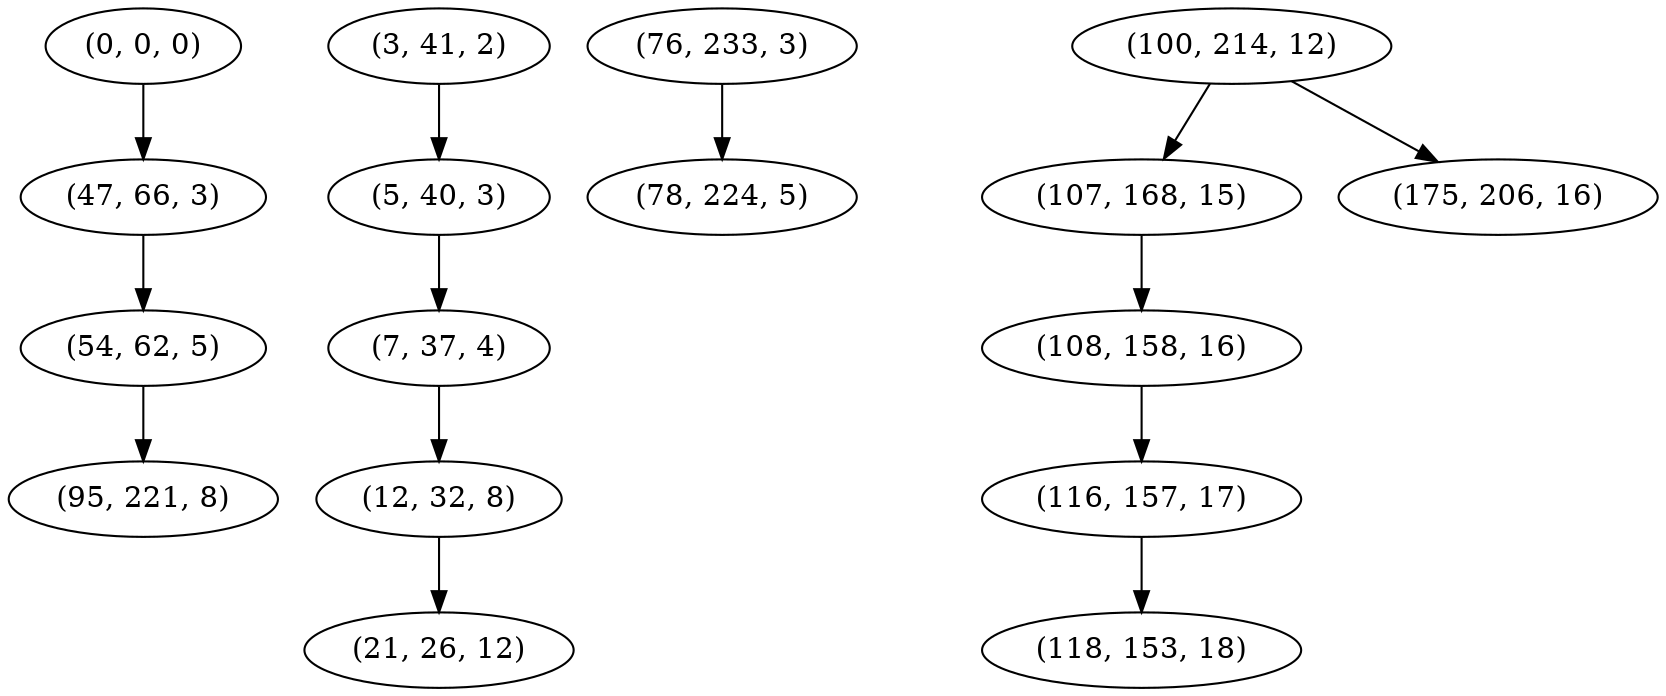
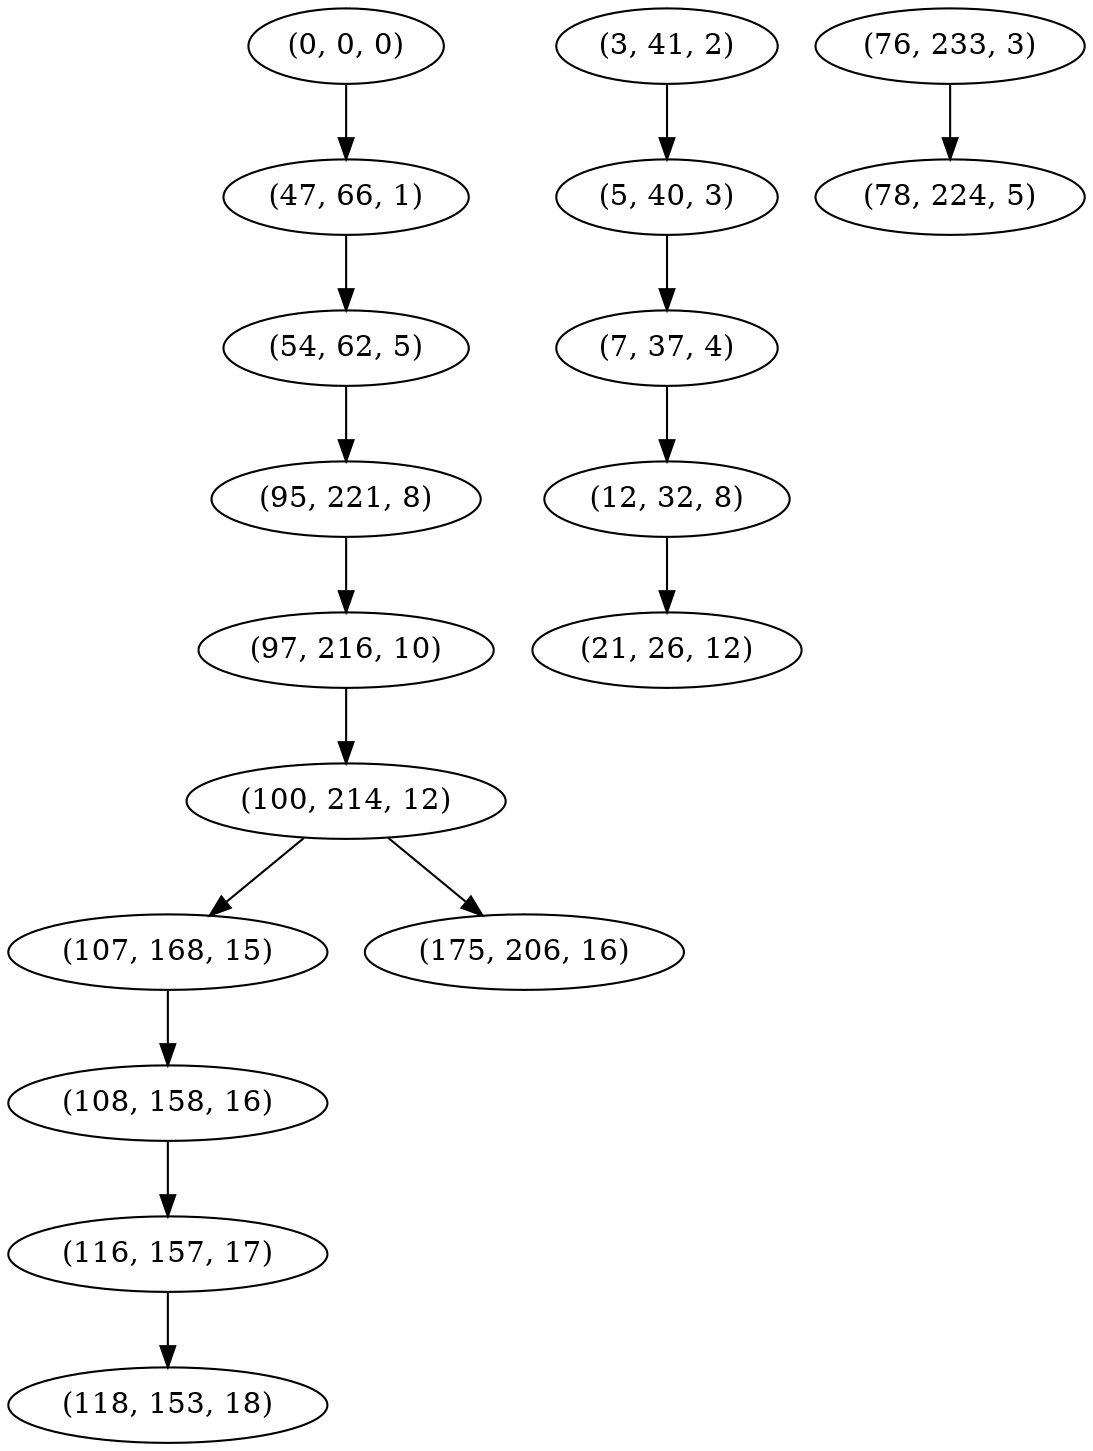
(143, 197) -> (346, 197)
none -> (346, 650)
